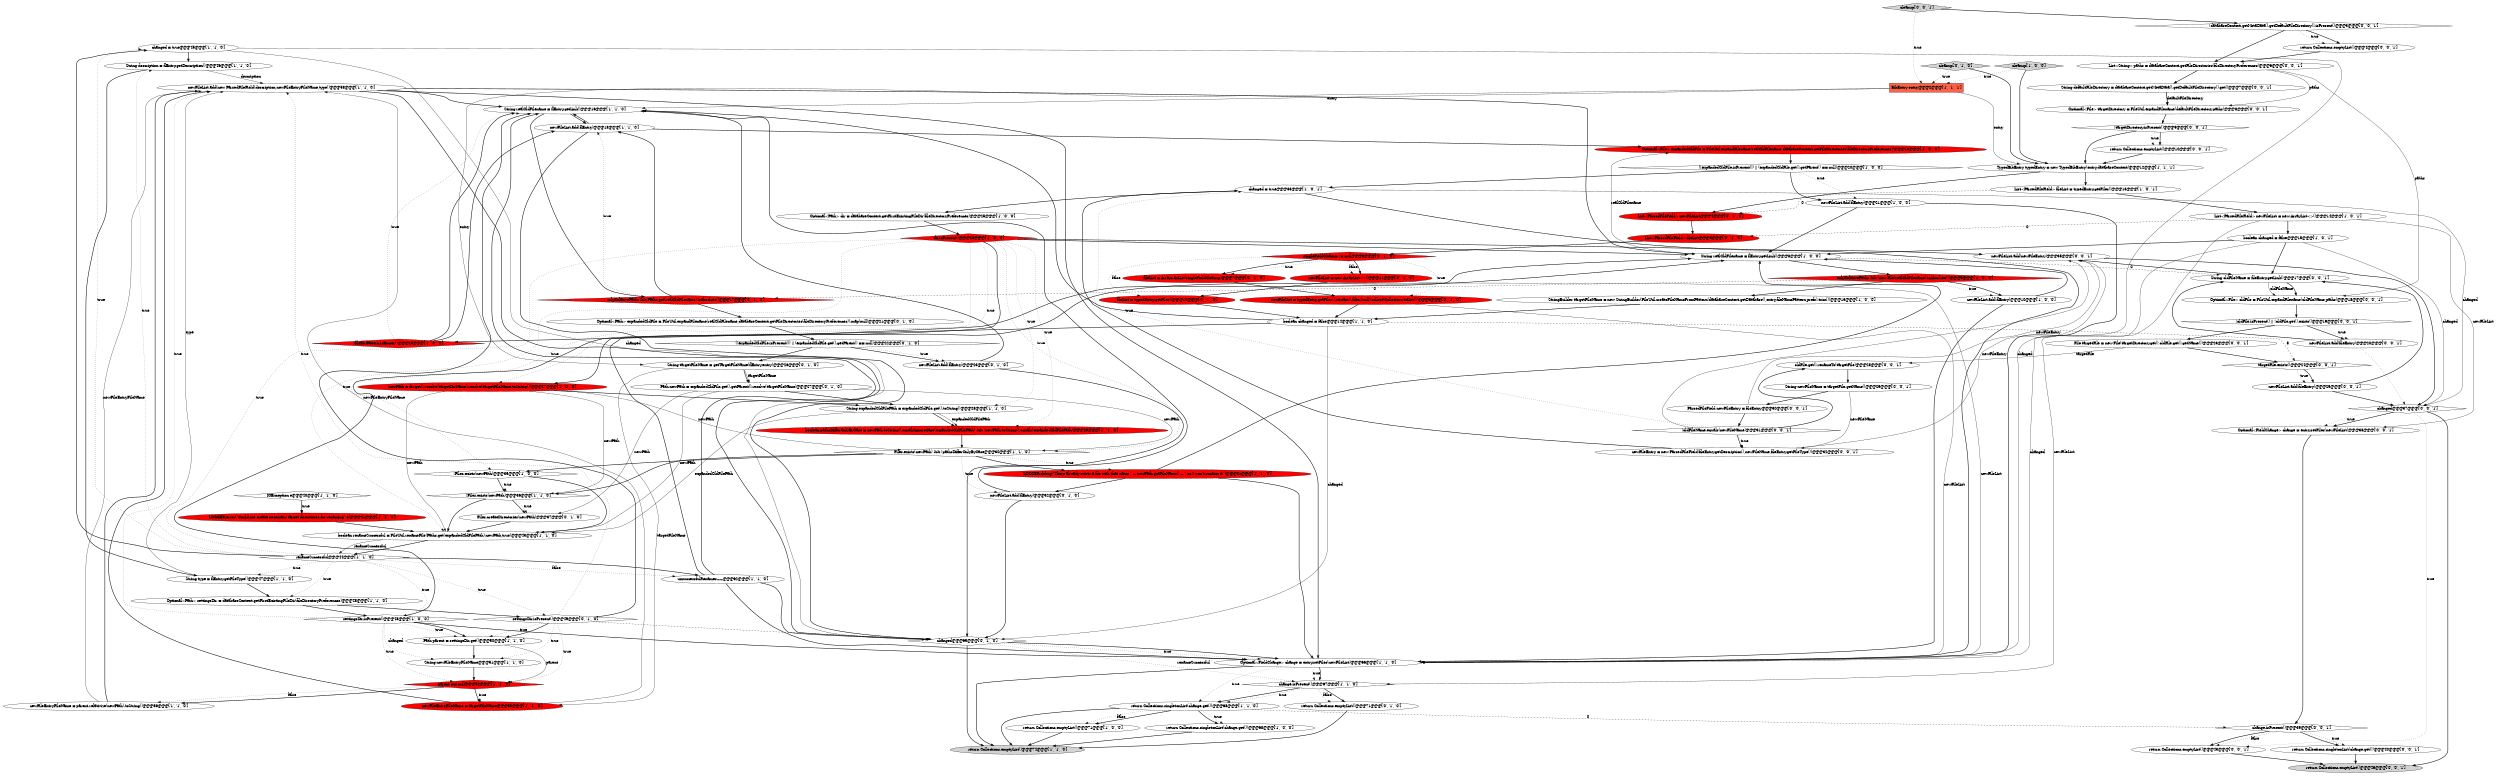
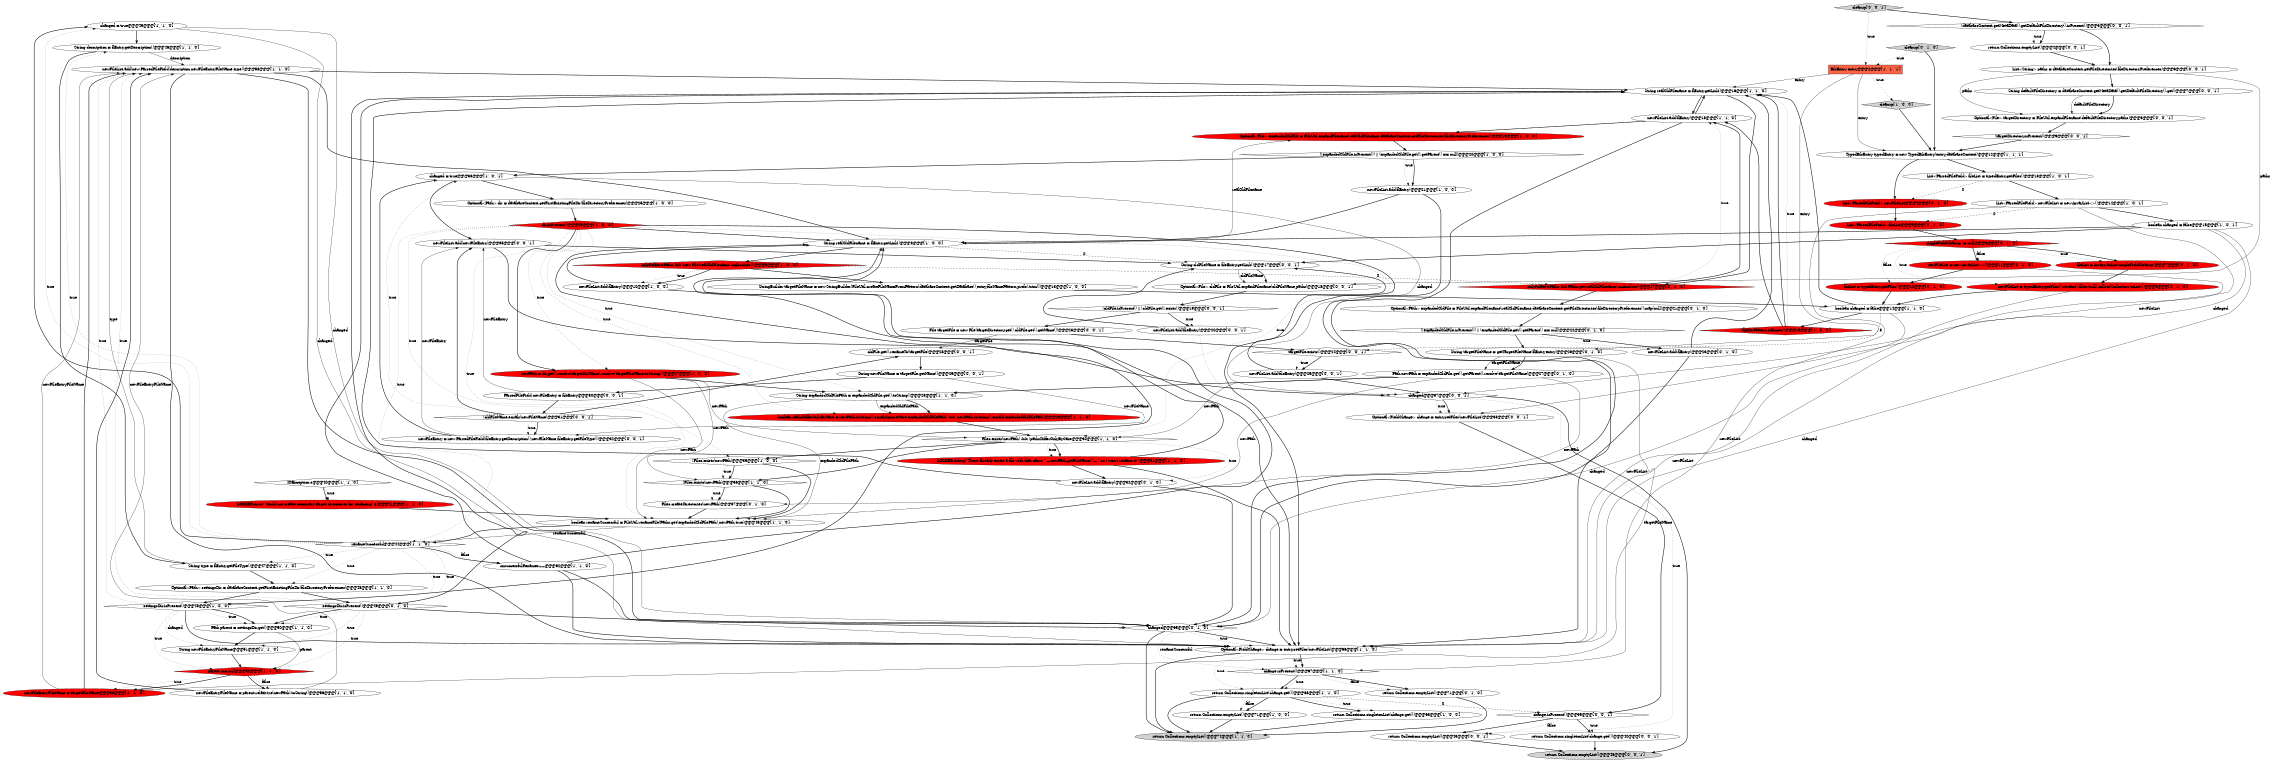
(1983, 76) -> (1880, 86)
(2160, 150) -> none
(1872, 345) -> (457, 346)
(761, 631) -> (889, 625)
